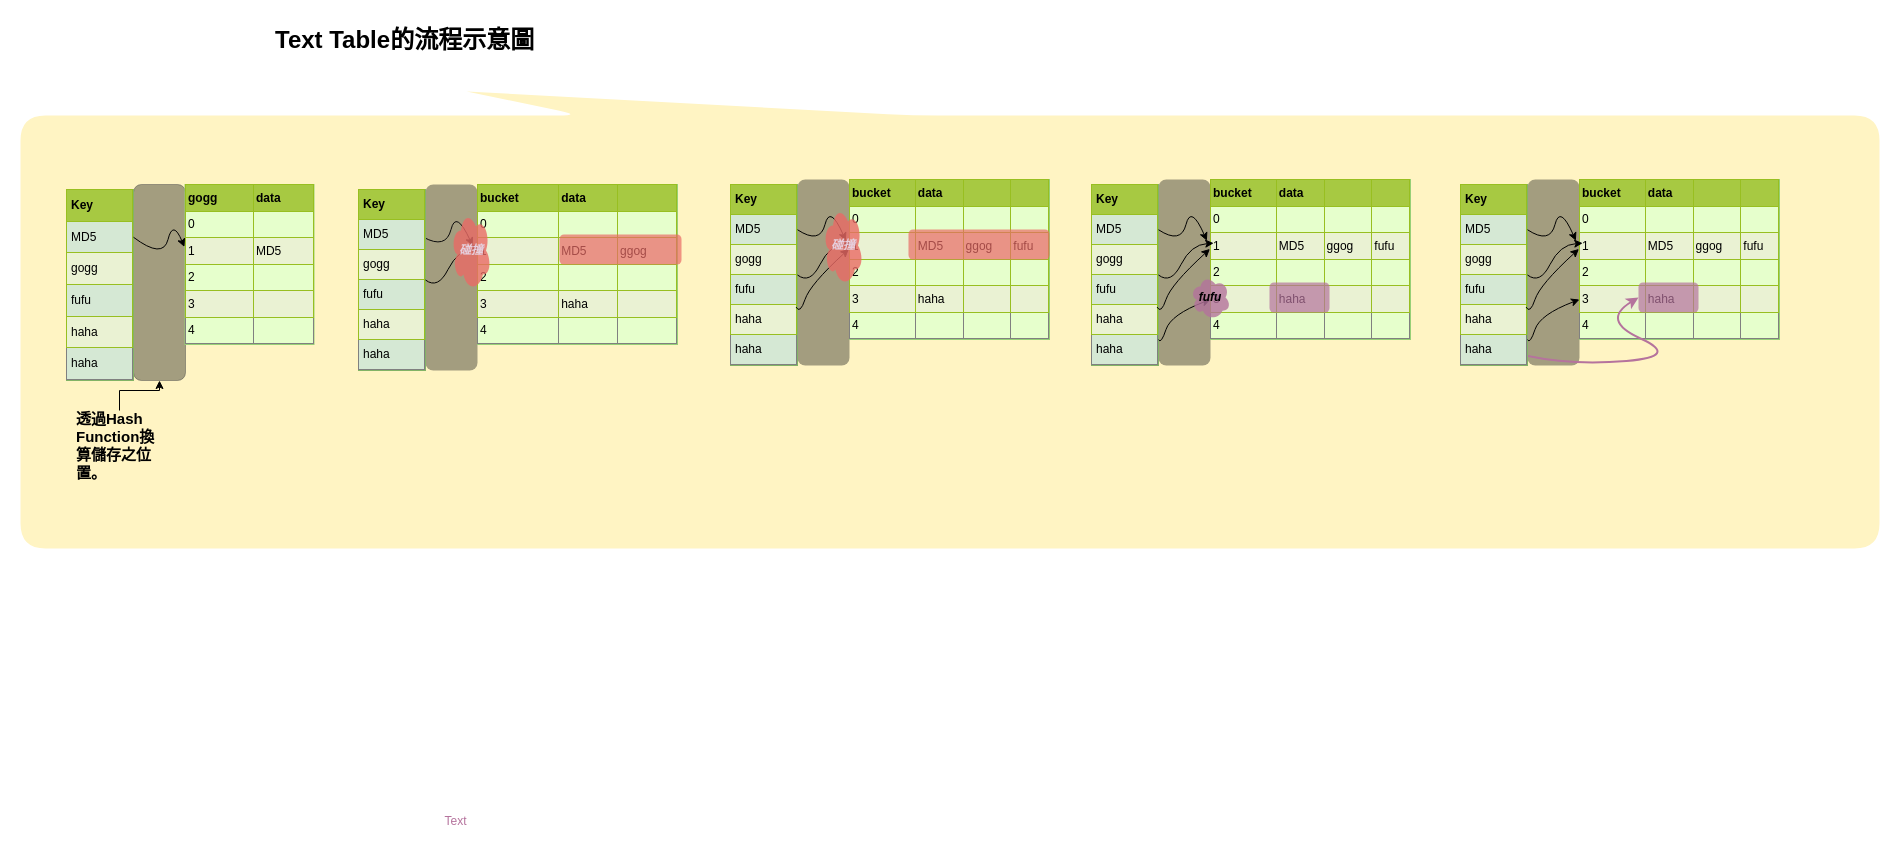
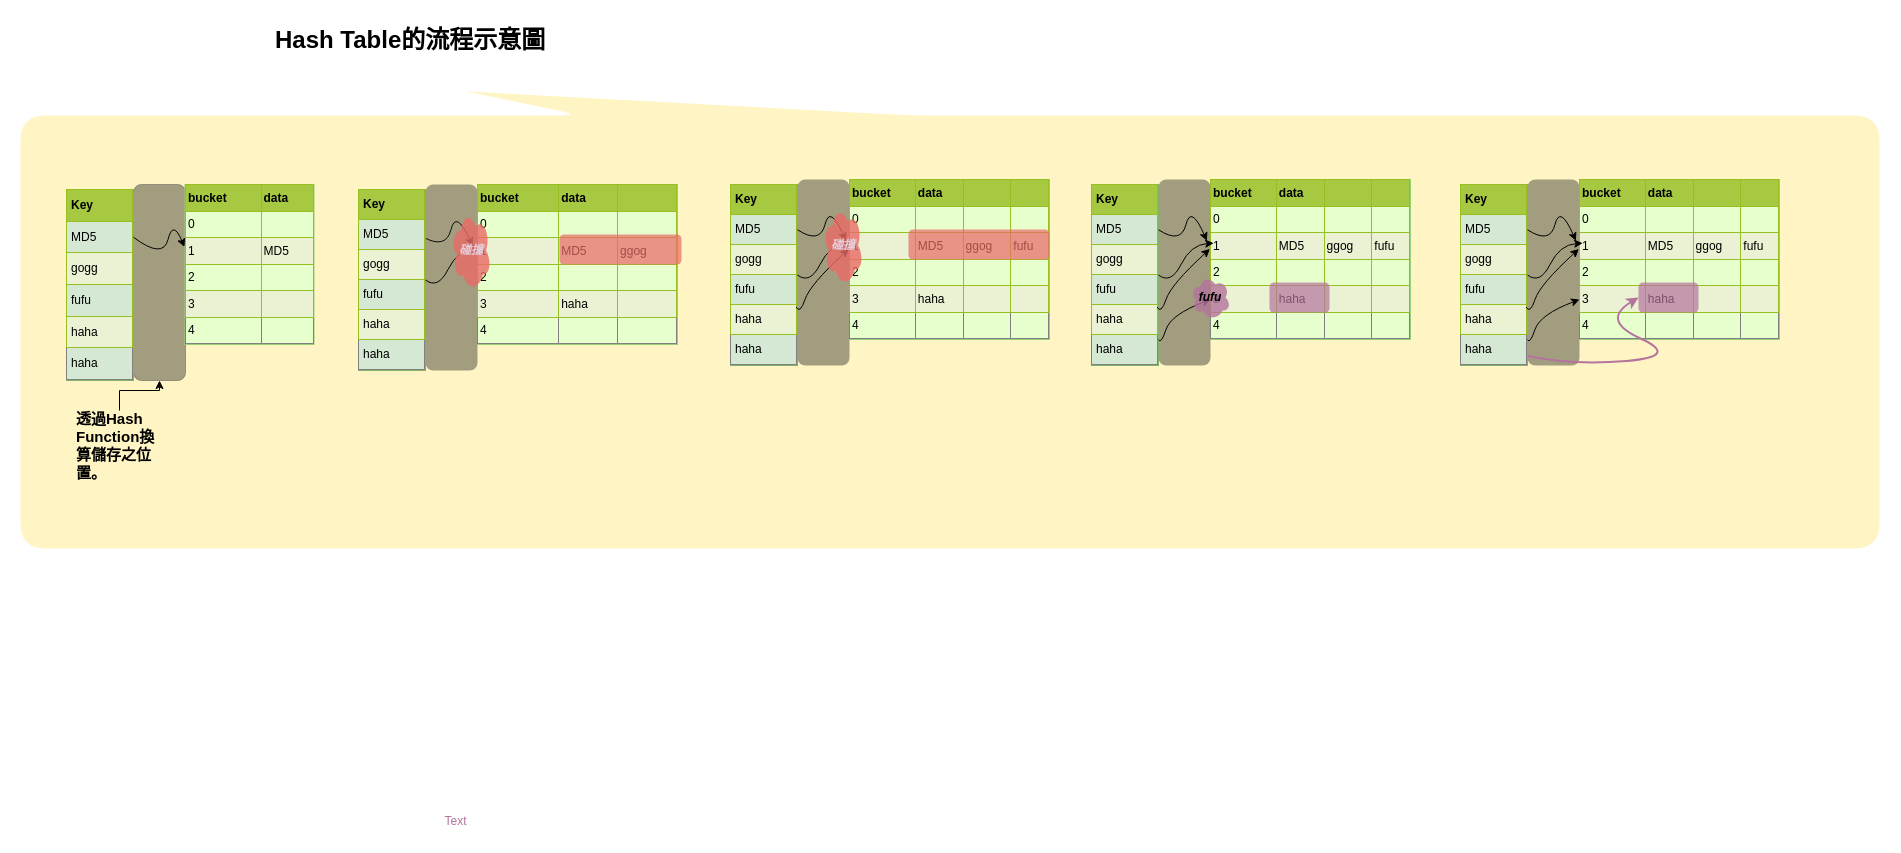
(342, 18) -> (342, 18)
(212, 228) -> (219, 228)
